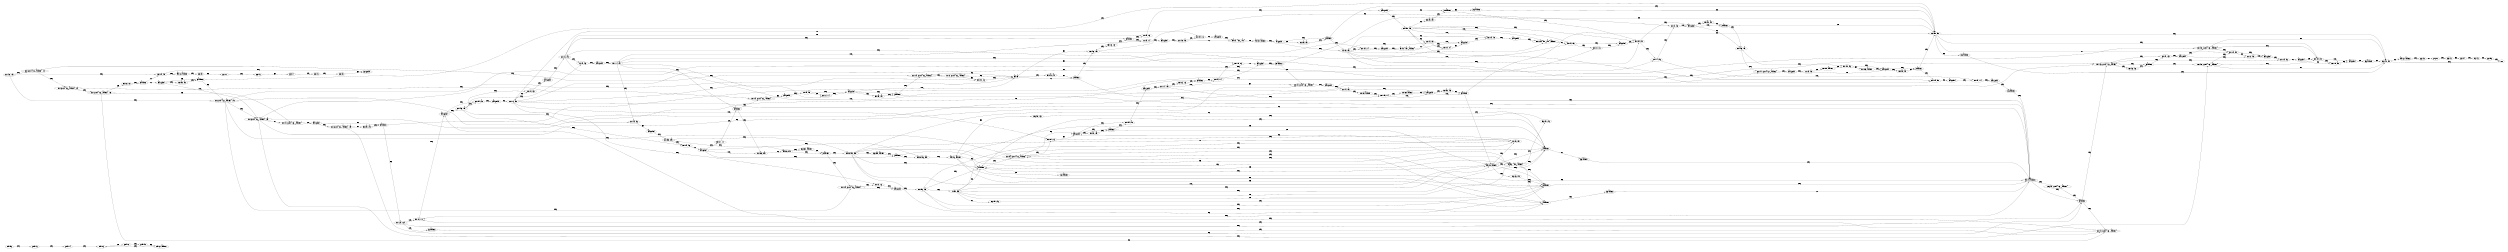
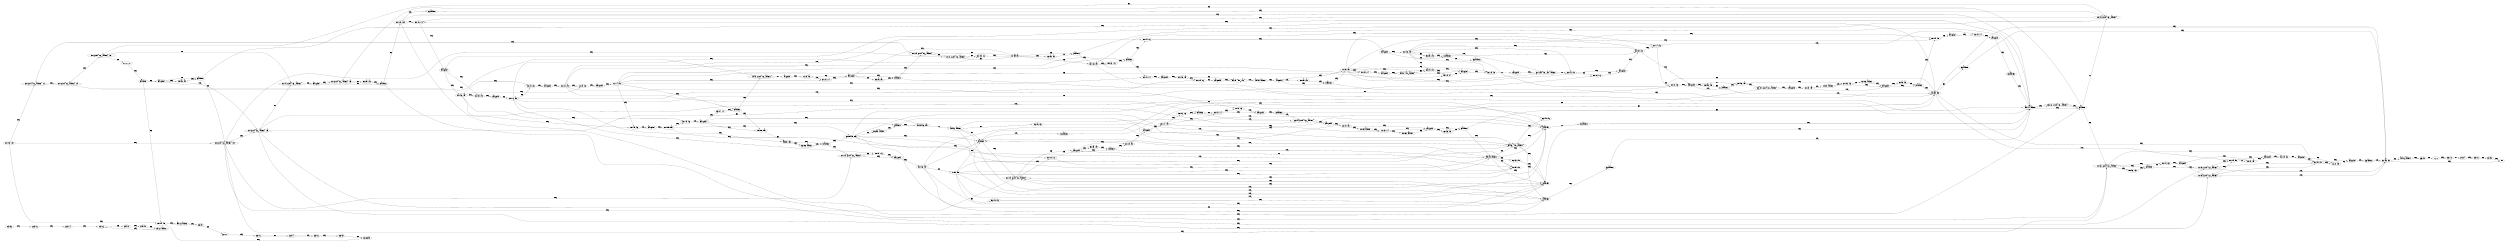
(620, 87) -> (564, 53)
(1302, 107) -> (1245, 15)
